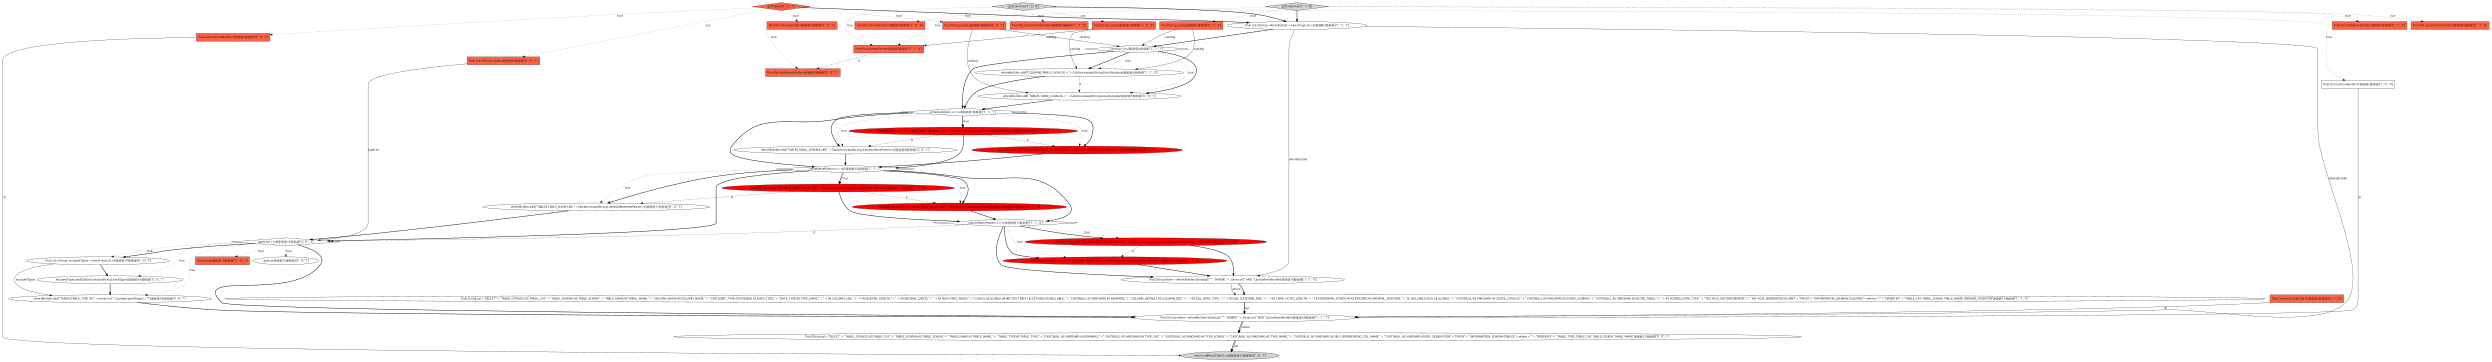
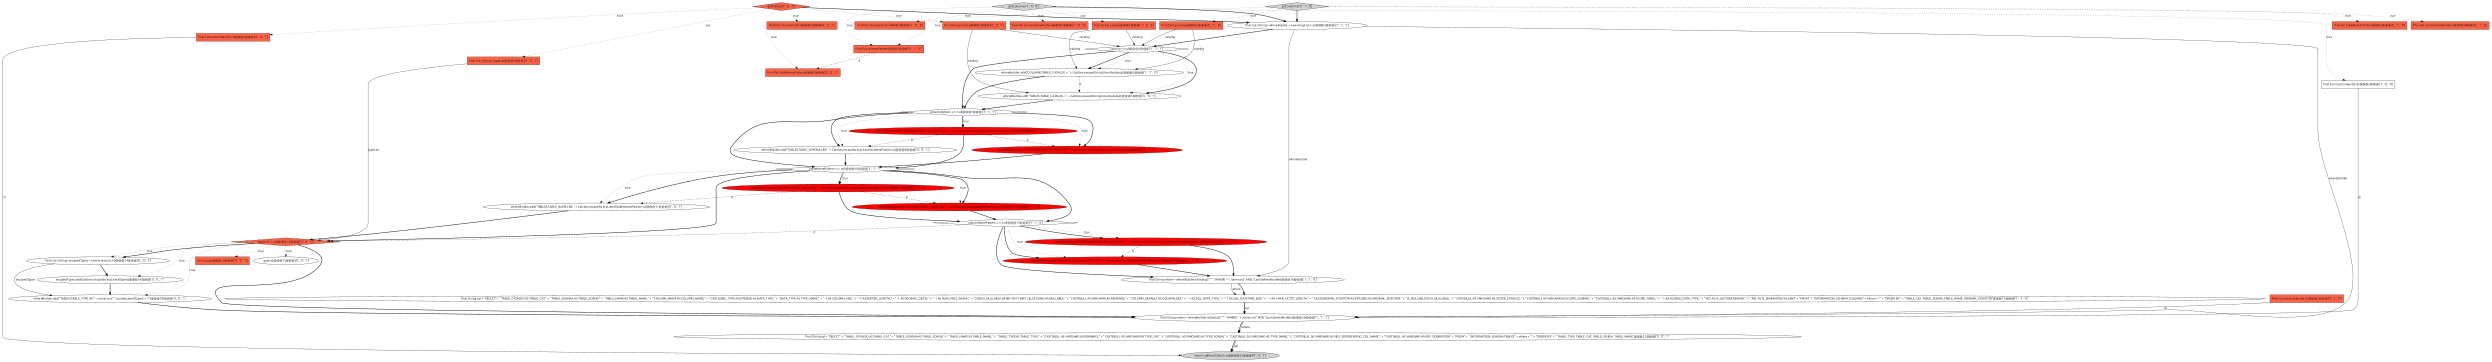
(1009, 37) -> (1130, 36)
(286, 242) -> (286, 242)
